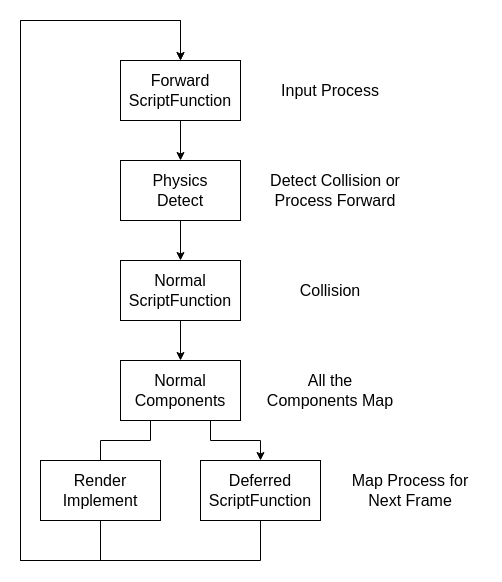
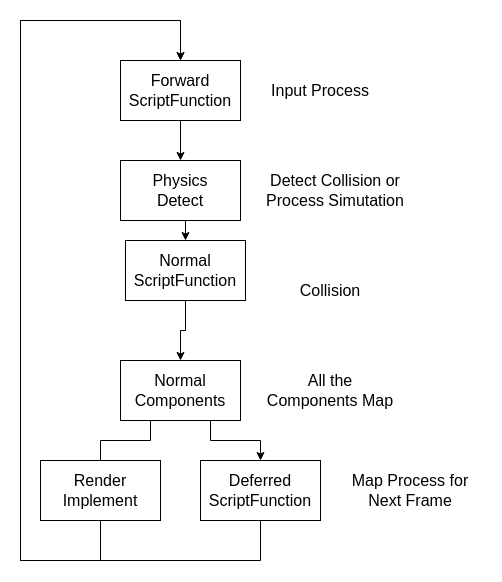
(331, 91) -> (321, 91)
(336, 191) -> (336, 191)
(181, 291) -> (186, 271)
